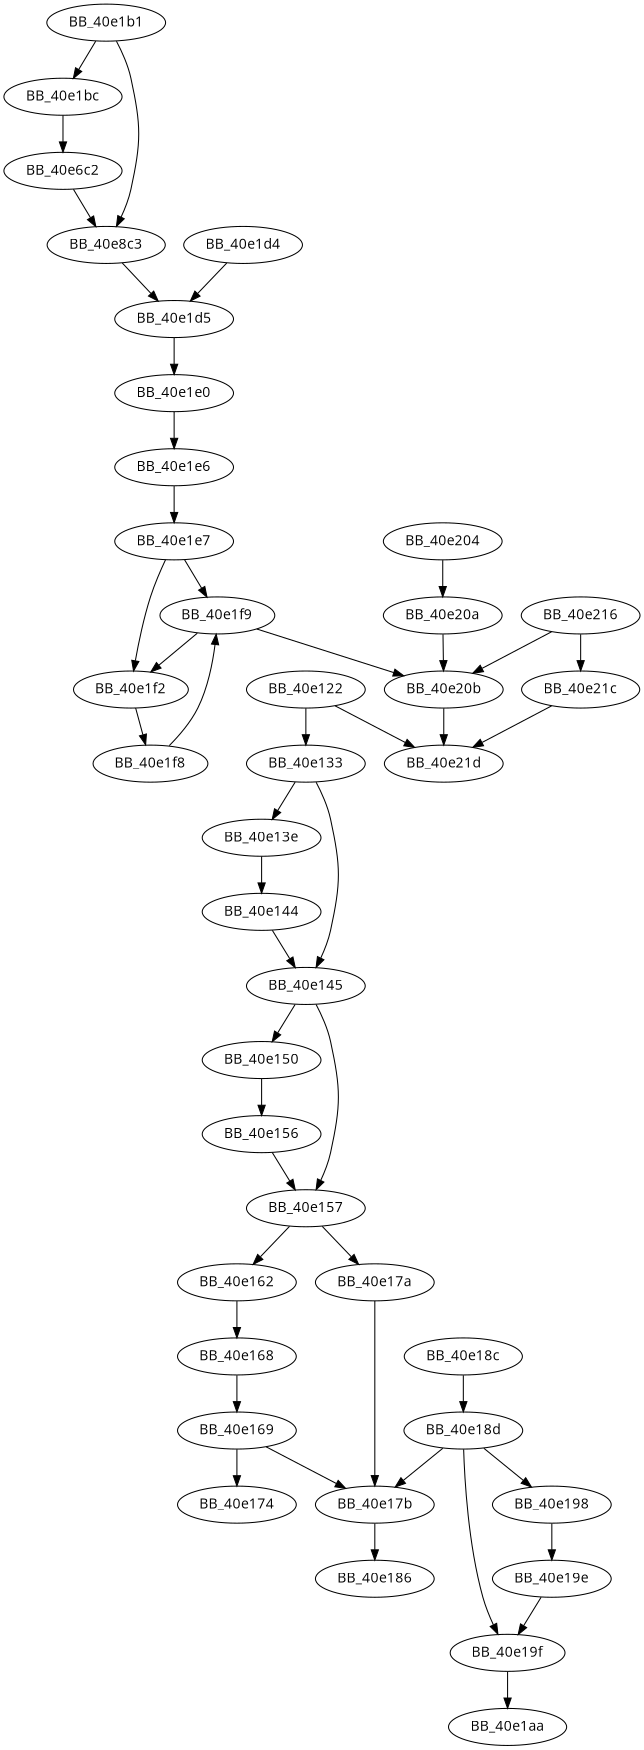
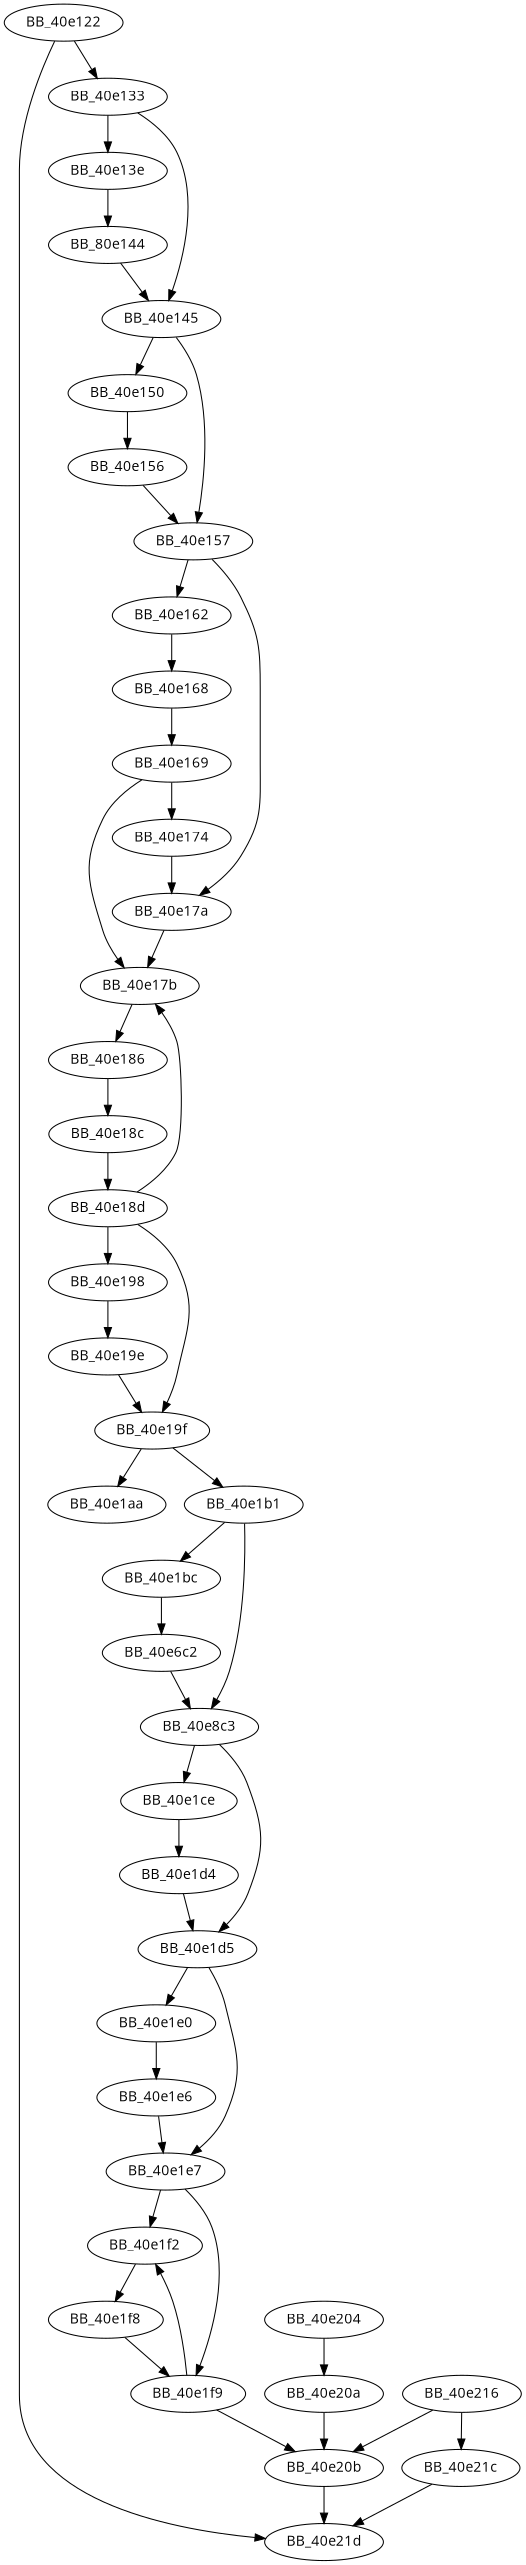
none -> (172, 870)
(262, 912) -> (108, 245)
none -> (108, 1092)
none -> (194, 1464)
none -> (179, 1801)
none -> (237, 2061)
